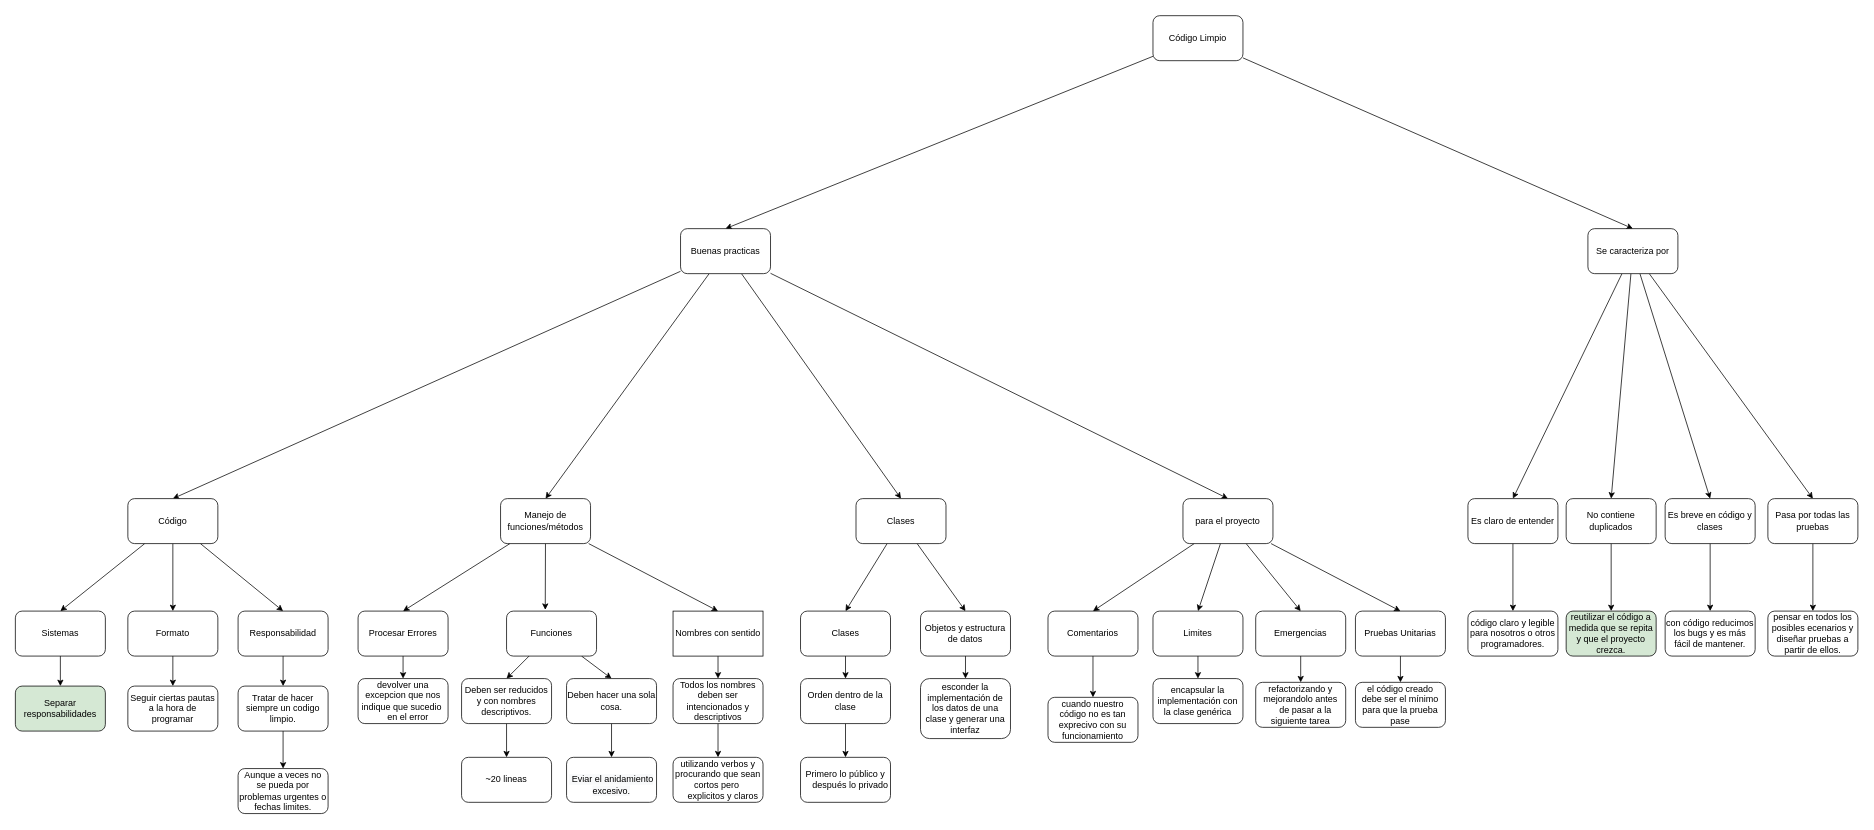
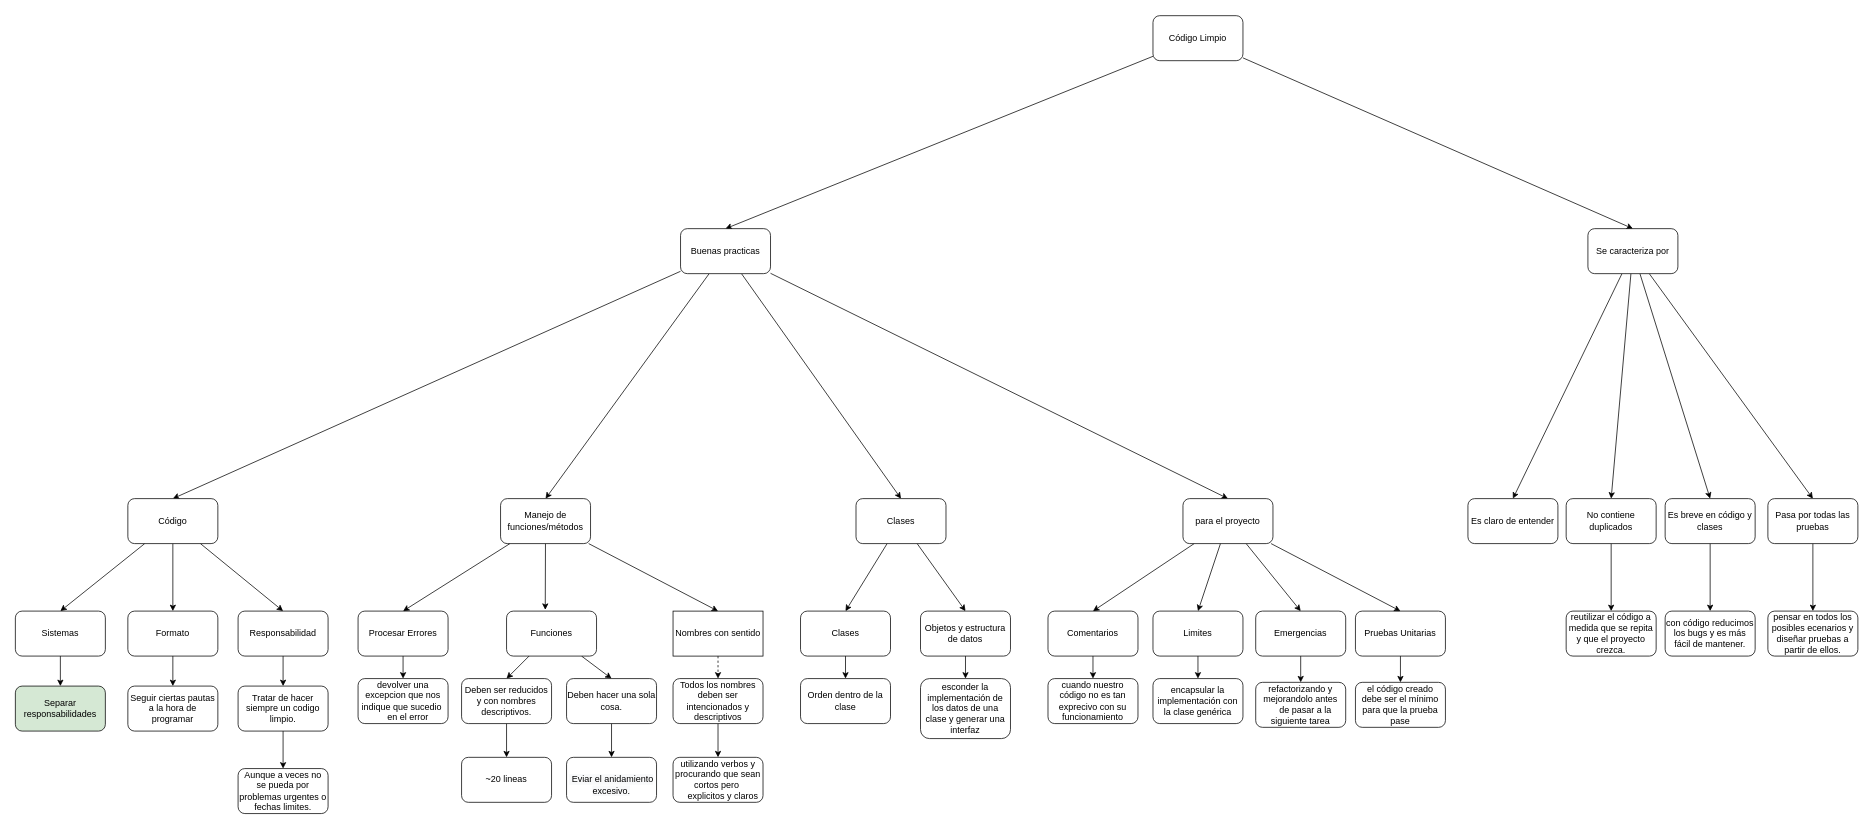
(1513, 604) -> none
(1513, 633) -> none
(1611, 633) -> (1611, 633)
(718, 664) -> (718, 664)
(1093, 720) -> (1093, 701)
(846, 738) -> none
(846, 780) -> none
